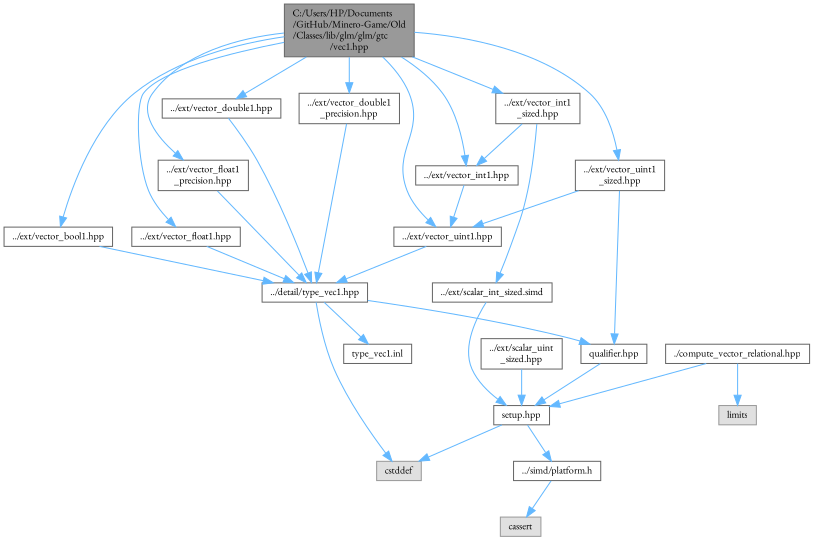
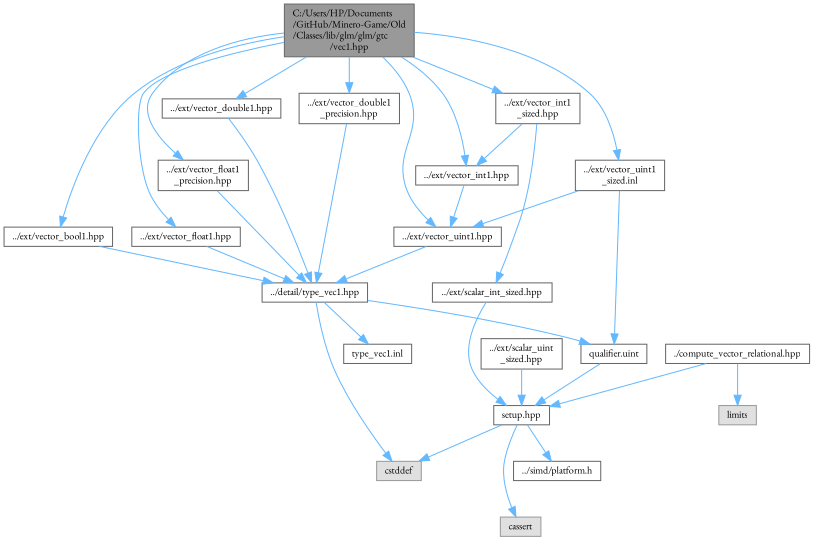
(620, 175) -> (620, 175)
(492, 293) -> (492, 293)
(614, 354) -> (614, 354)
(542, 495) -> (504, 466)
